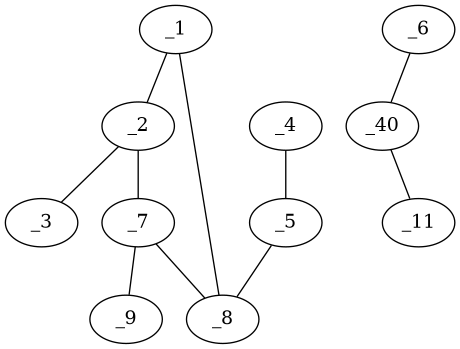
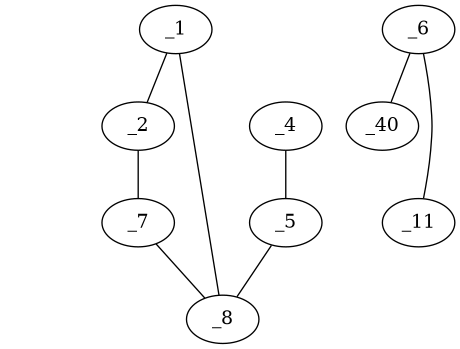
(400, 174) -> (432, 126)
(42, 223) -> none
(126, 319) -> none
